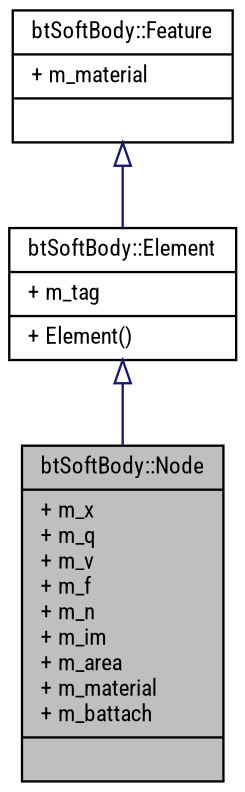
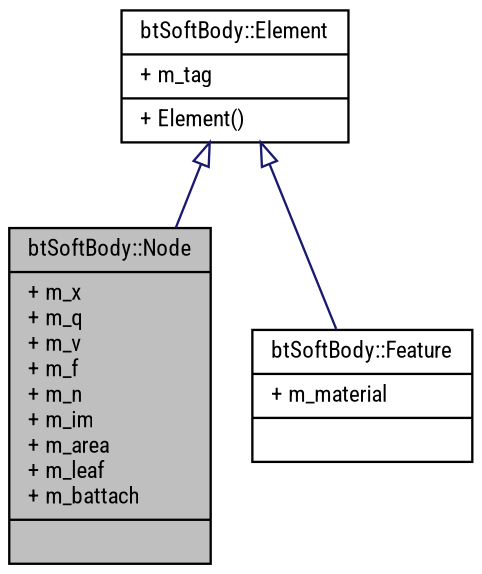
(123, 197) -> (303, 247)
(100, 689) -> (67, 471)
